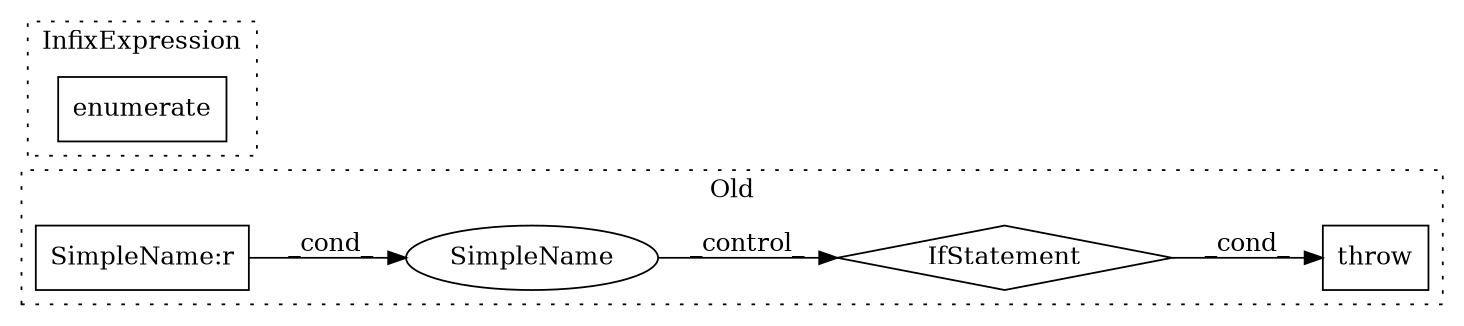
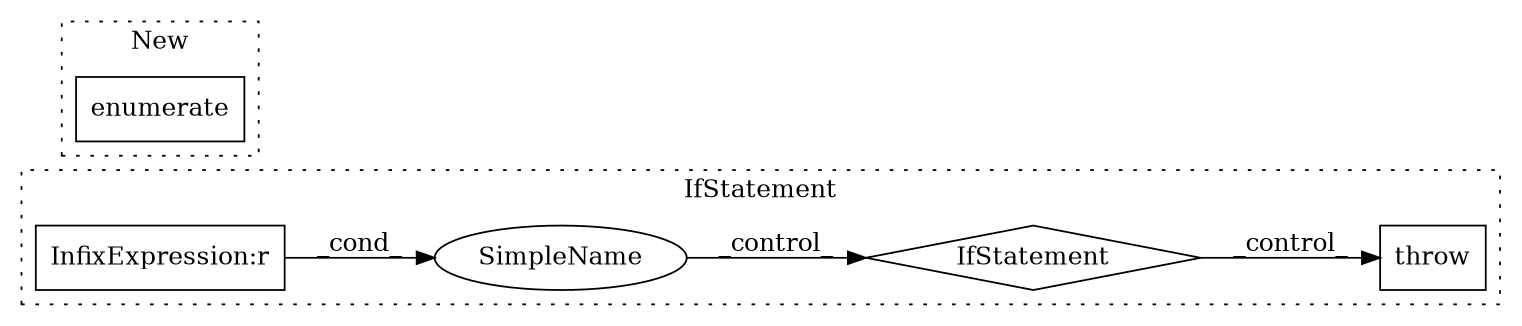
(142, 42) -> (160, 42)
(732, 191) -> (761, 191)
(1248, 244) -> (1291, 244)
(142, 258) -> (160, 258)
